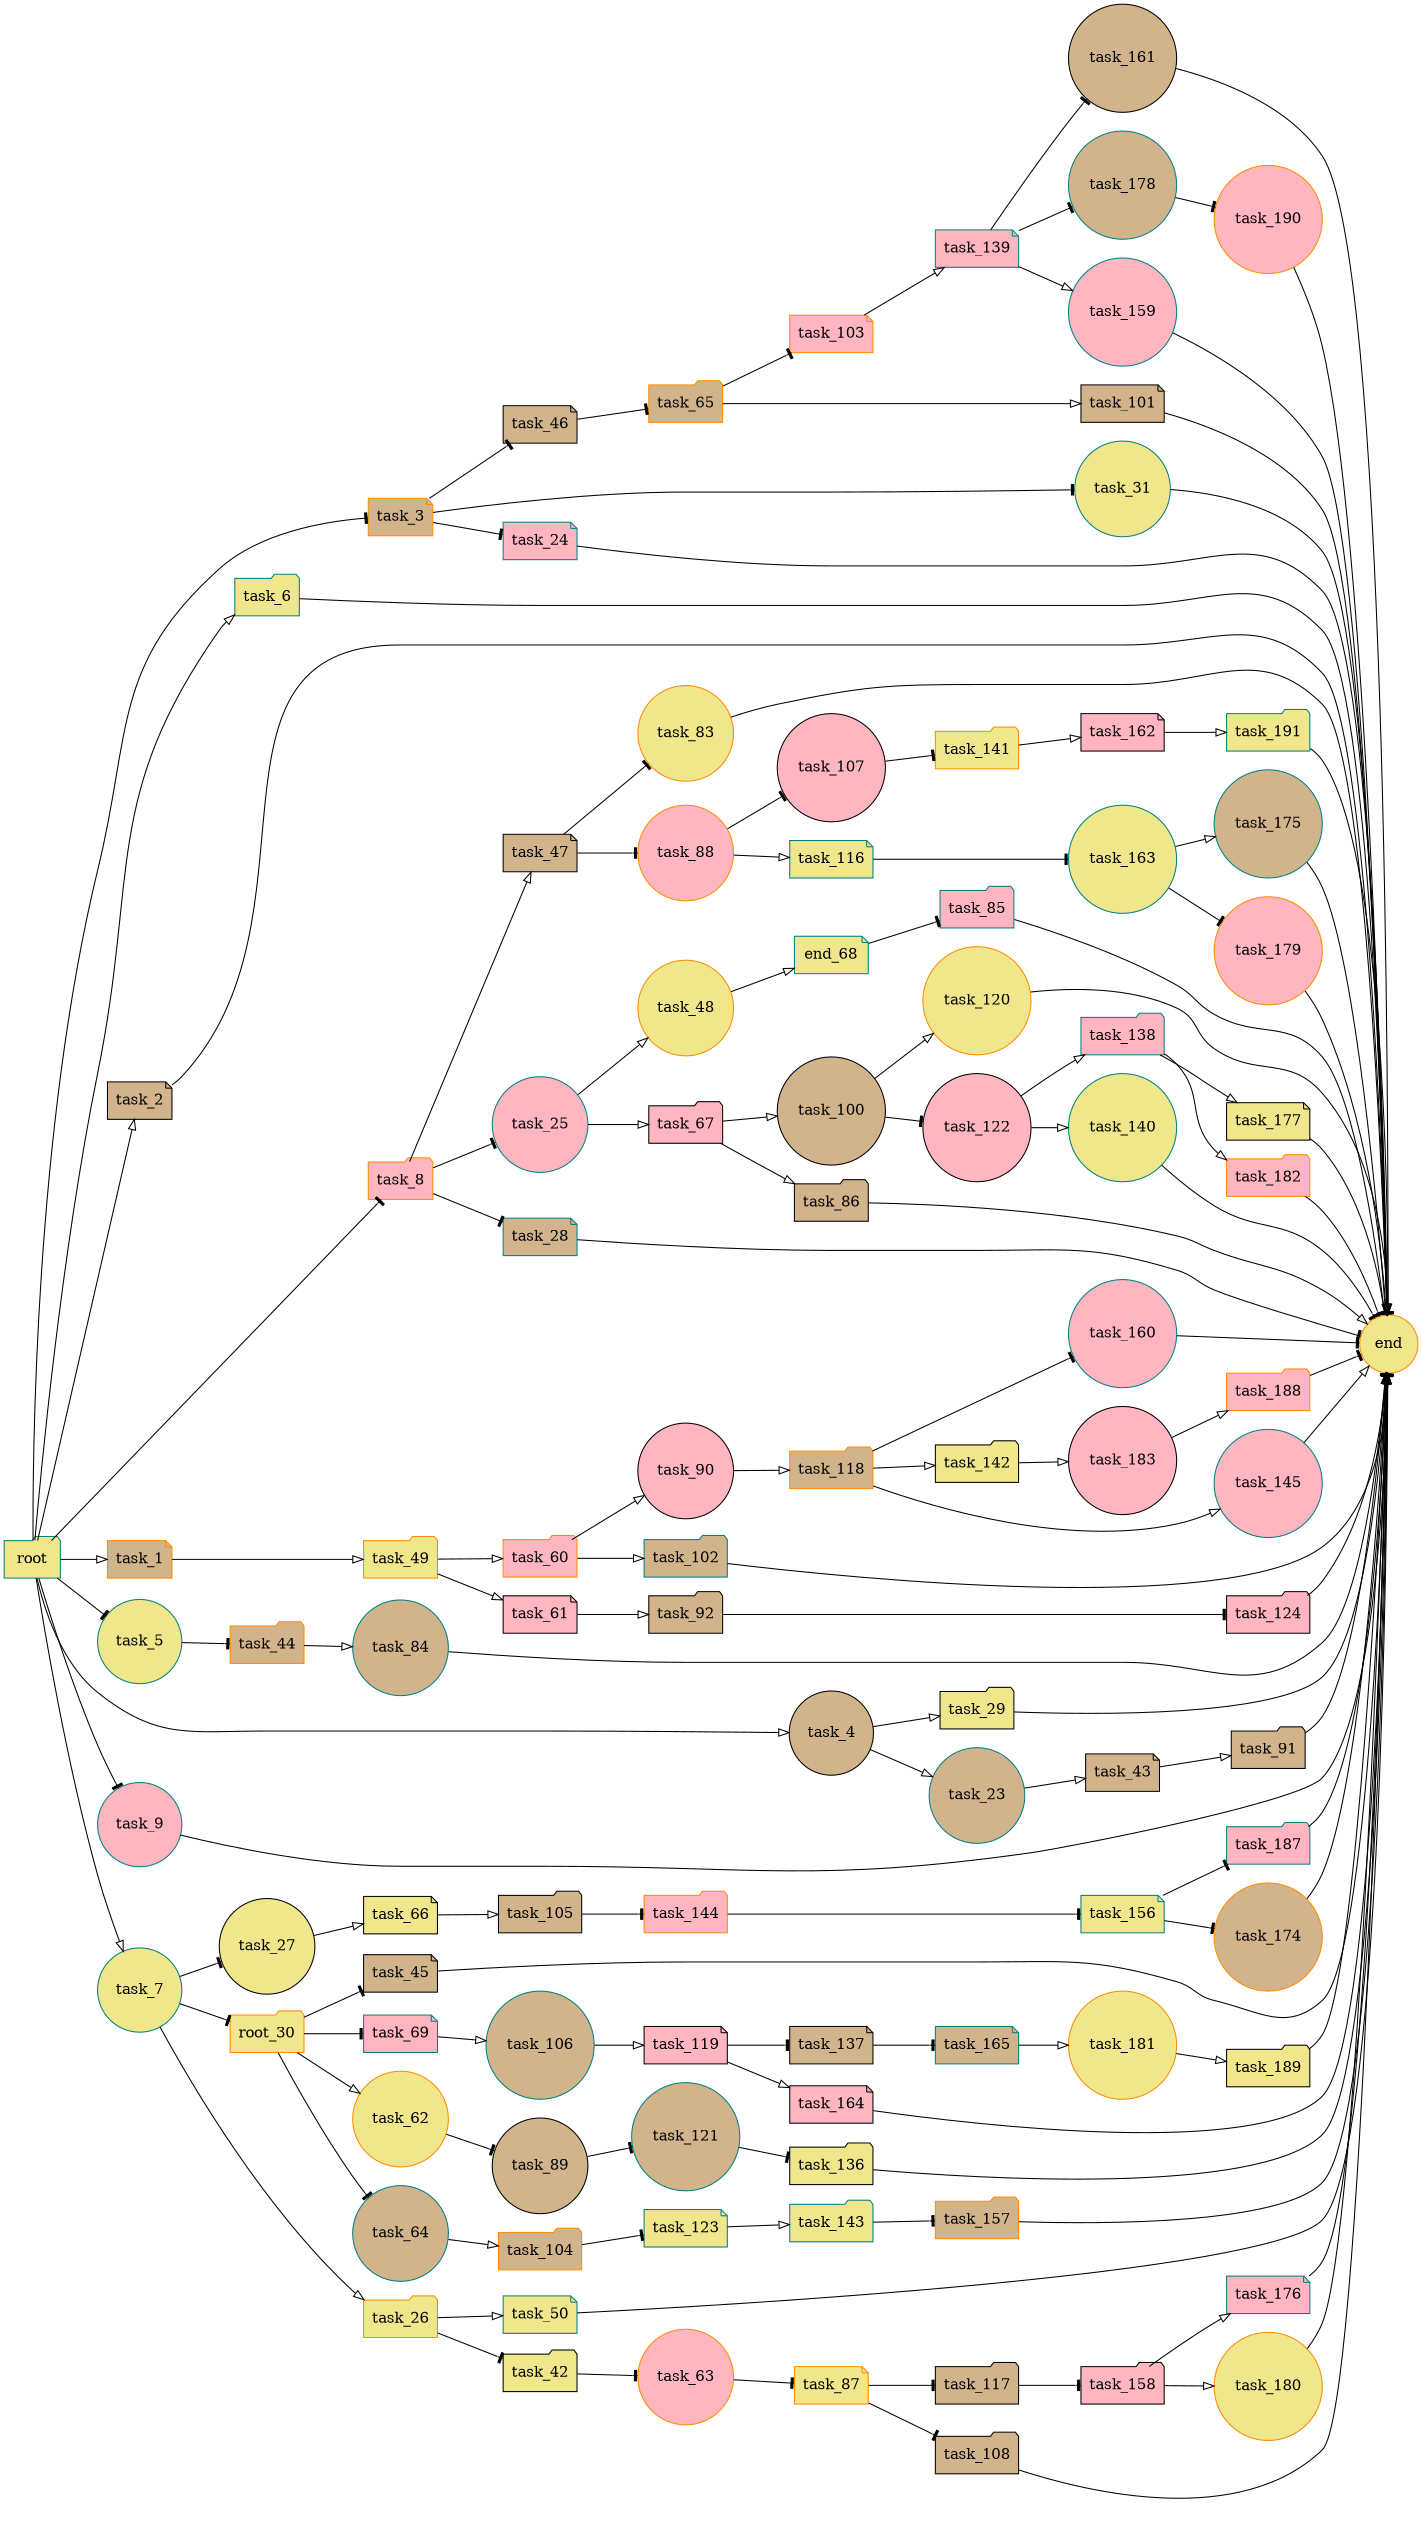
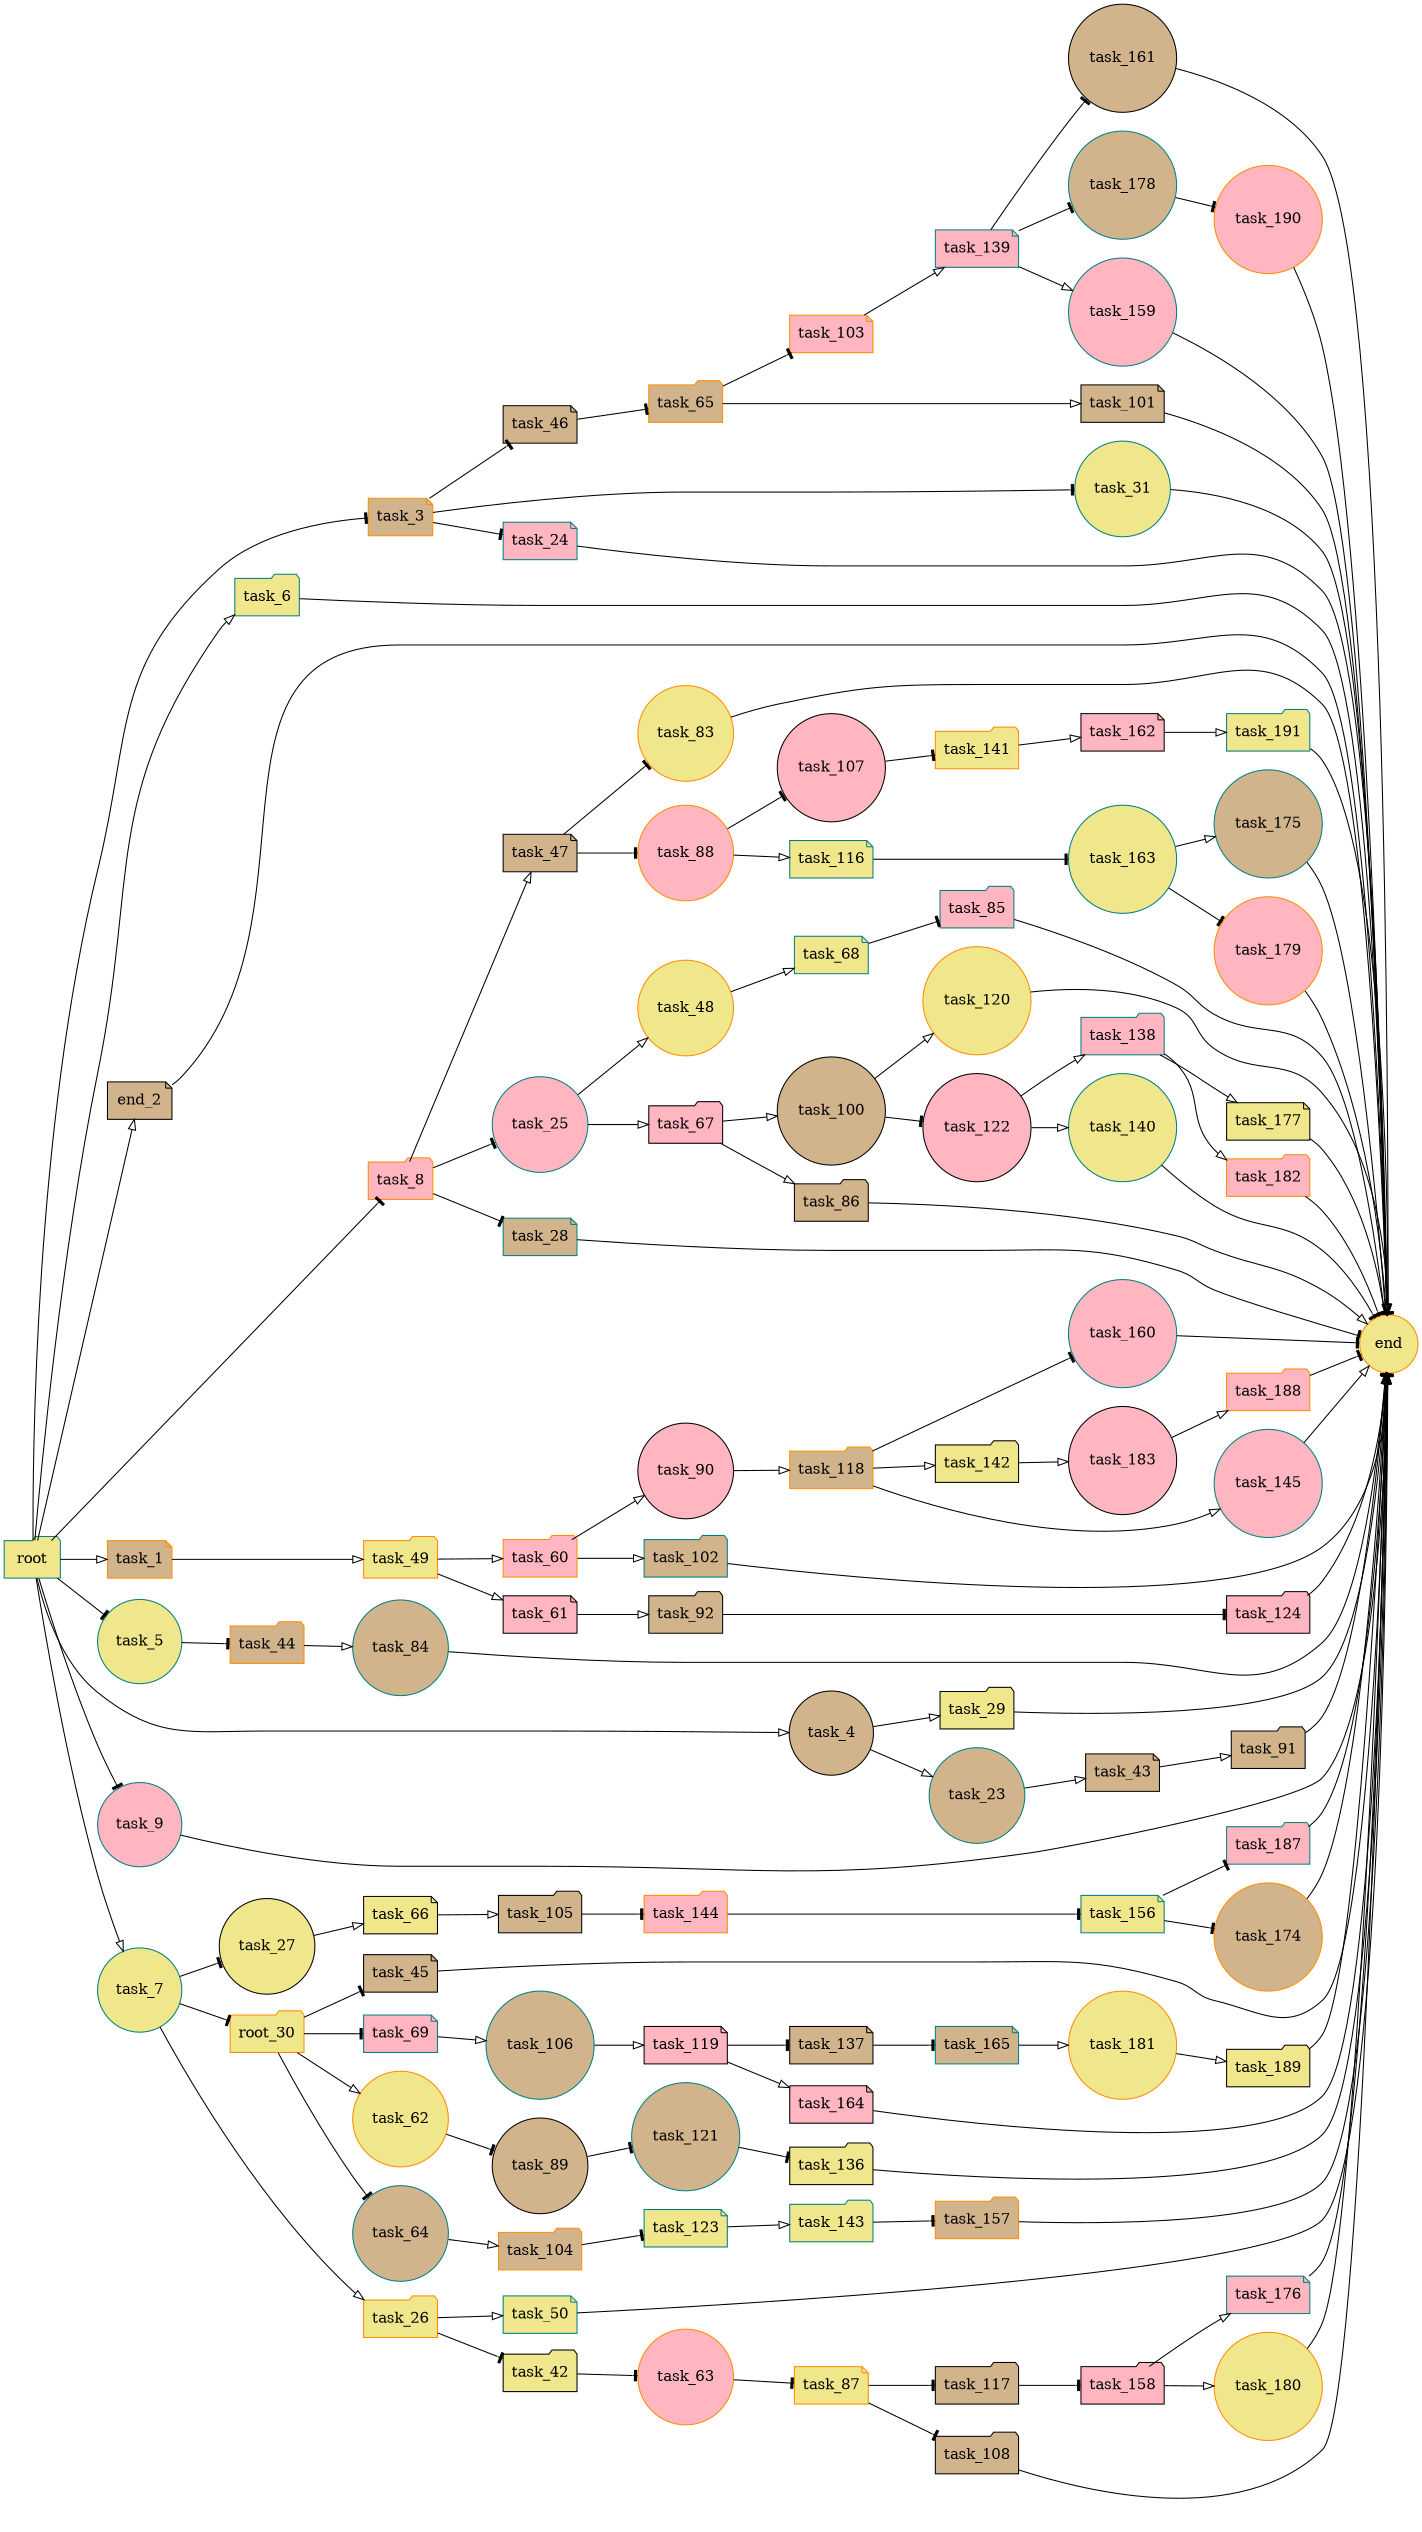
(831, 955) -> (831, 955)
(140, 1101) -> (140, 1101)
